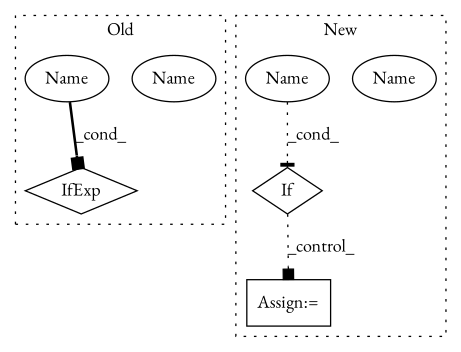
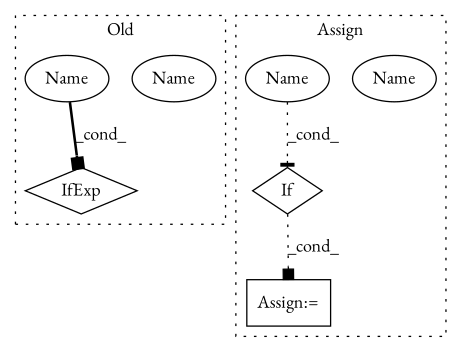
(341, 30) -> (341, 30)
(321, 247) -> (313, 247)
